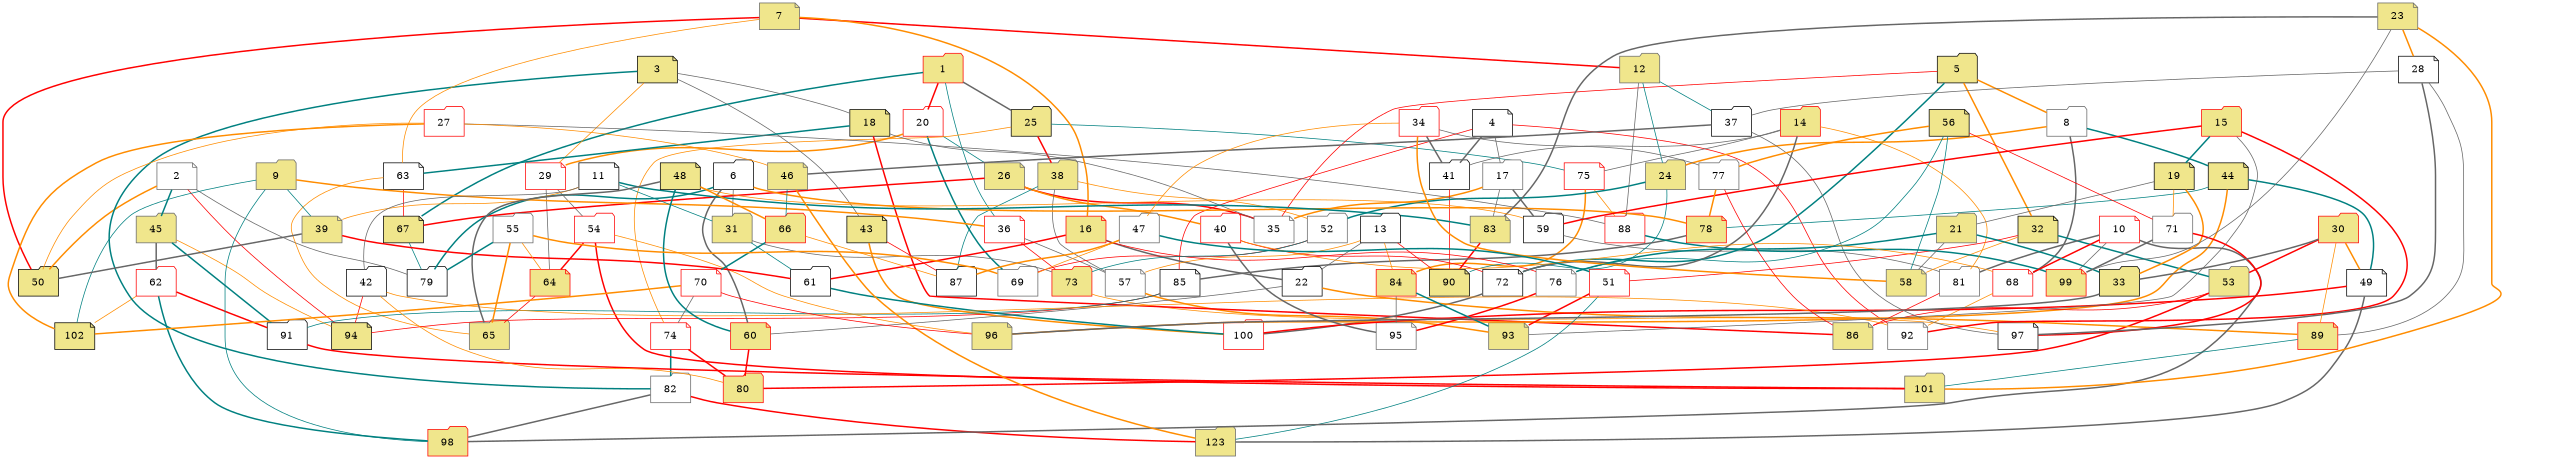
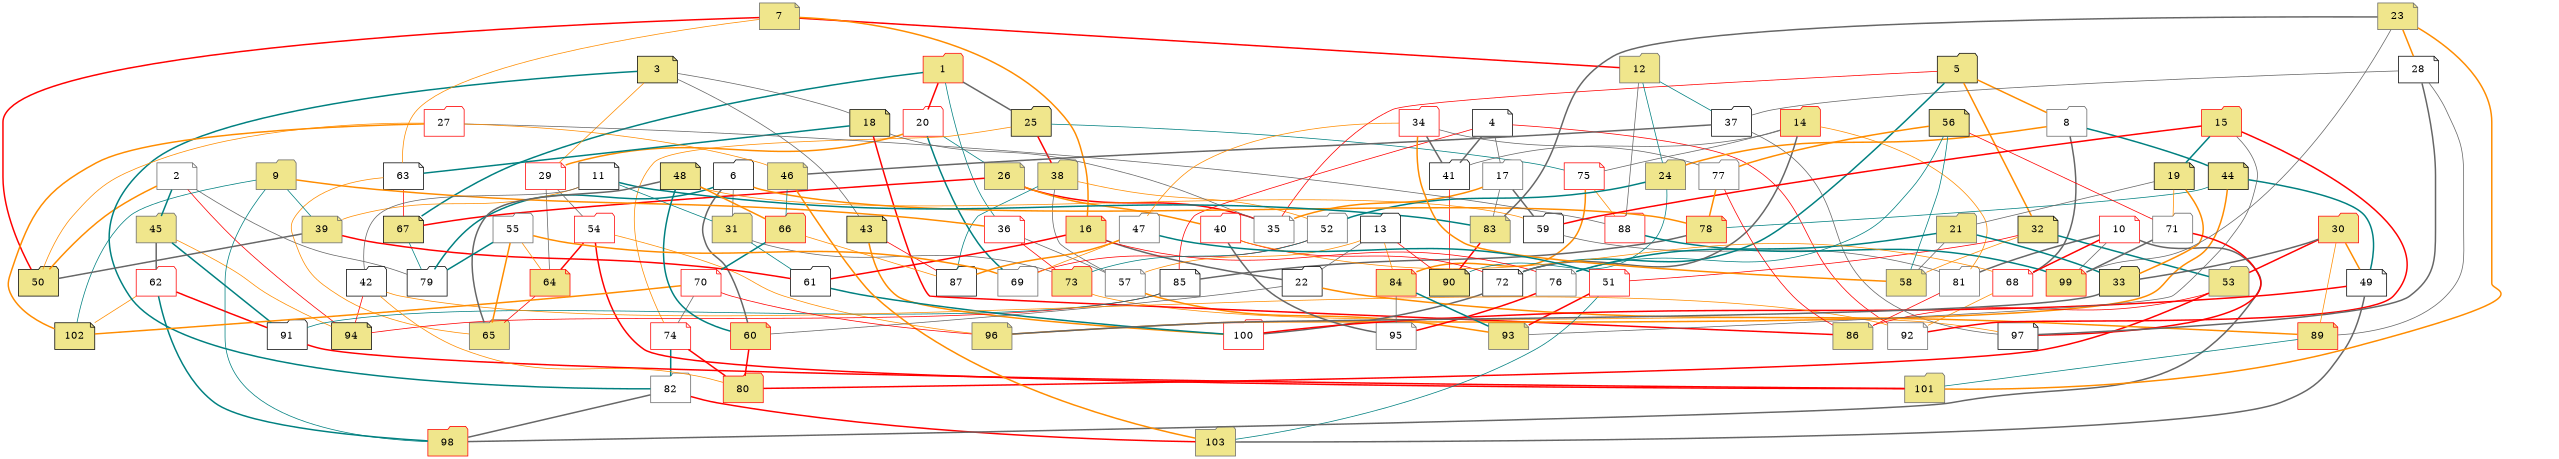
(1216, 443) -> (1216, 443)
